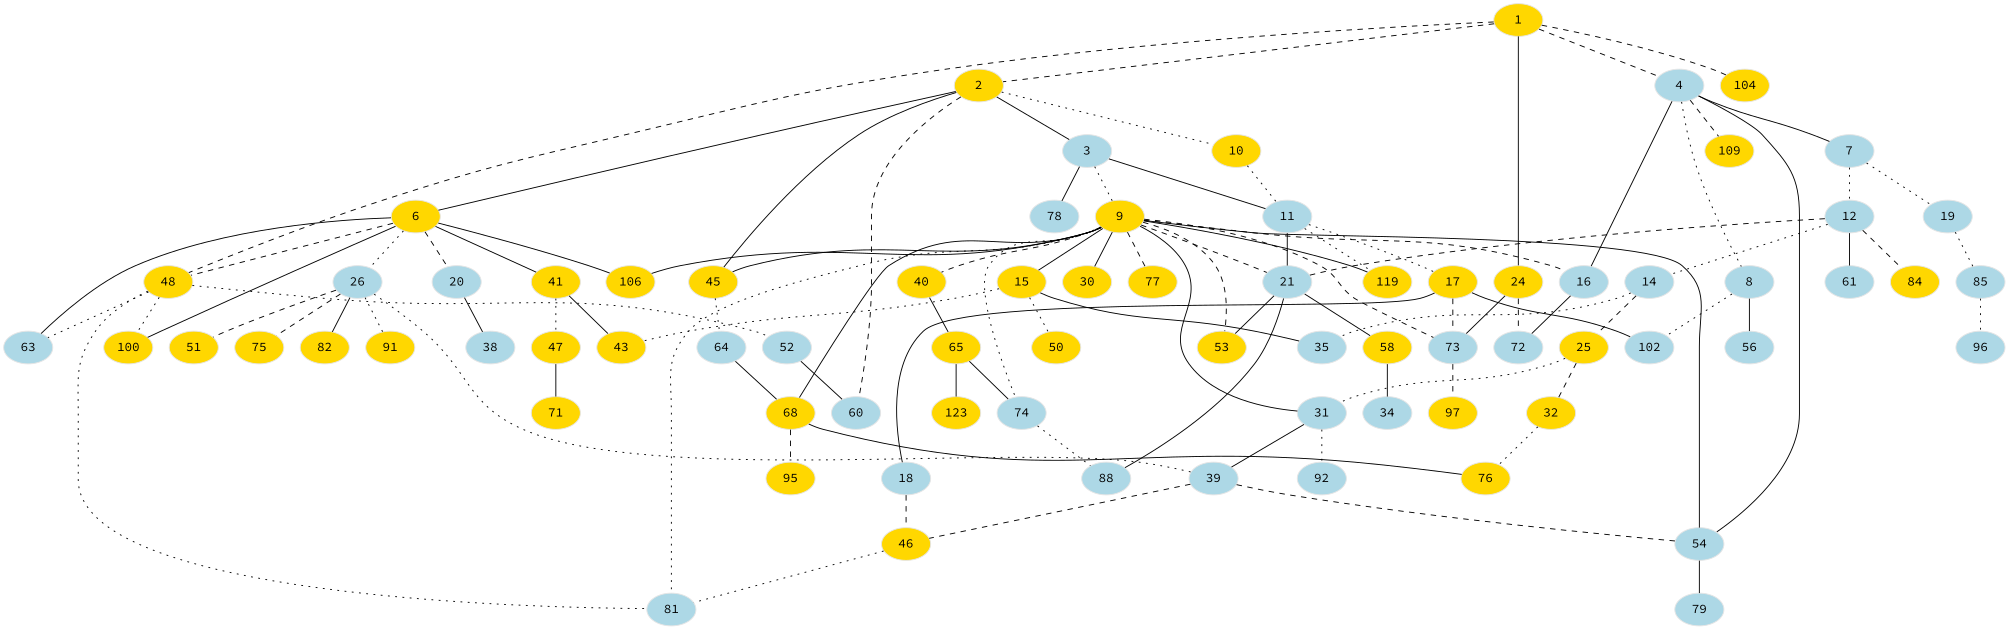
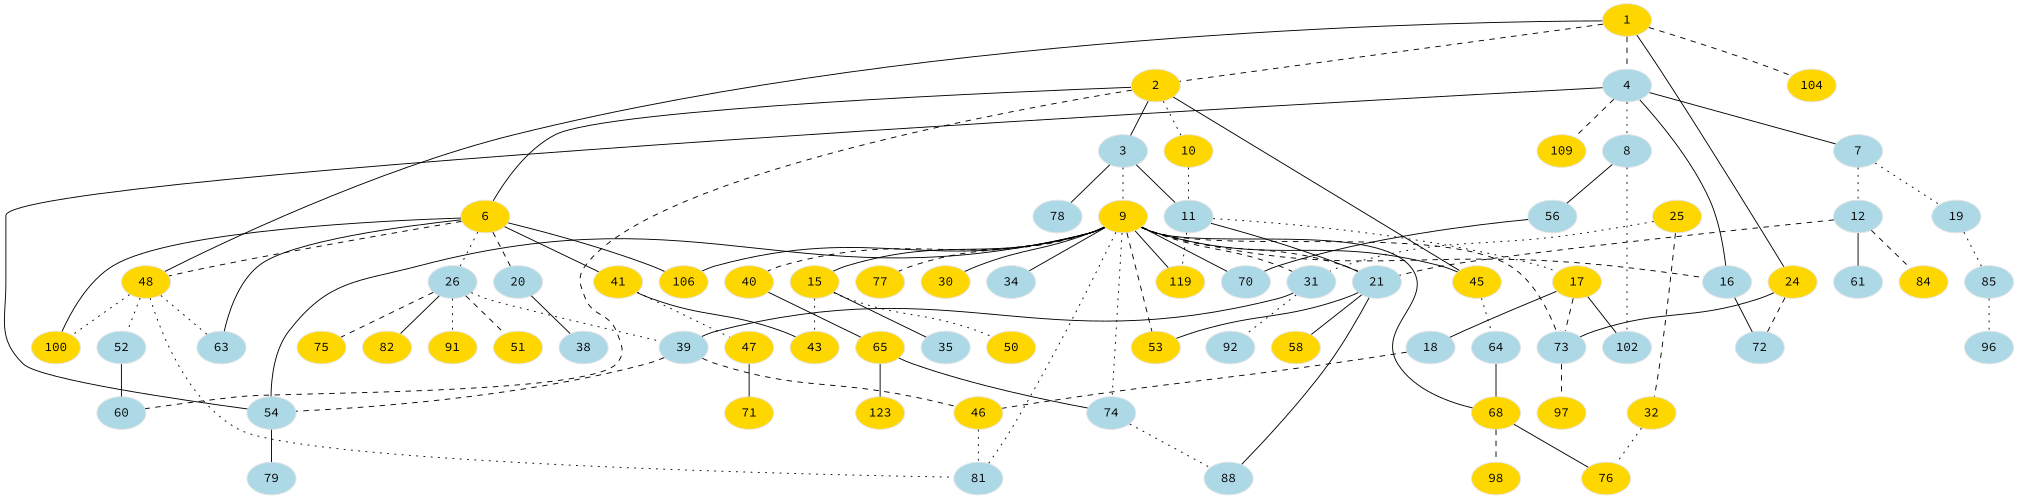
(830, 88) -> (868, 70)
none -> (1246, 282)
(1649, 282) -> none
(1181, 345) -> (1217, 249)
(1387, 380) -> (1067, 249)
(791, 479) -> (1496, 479)
